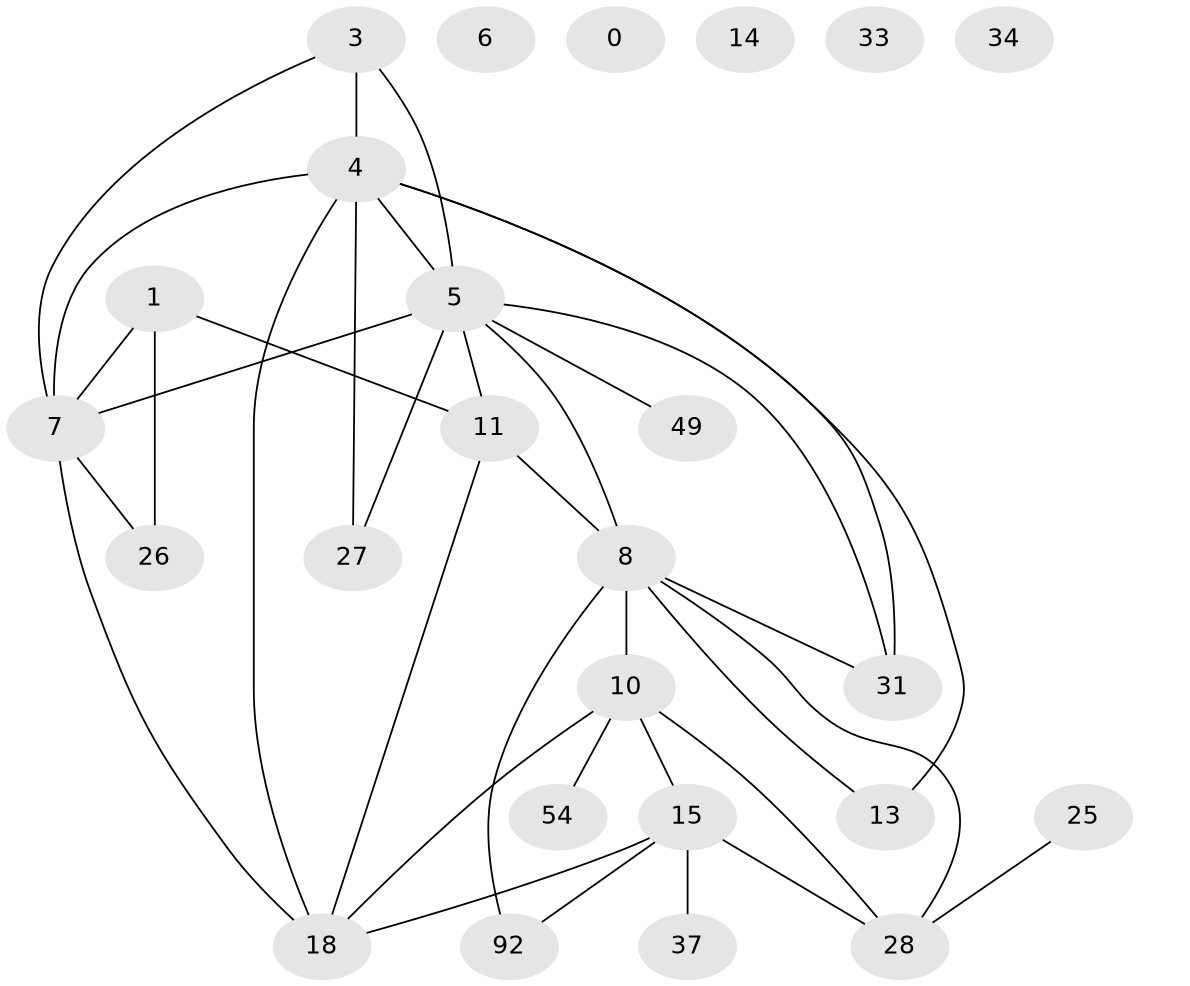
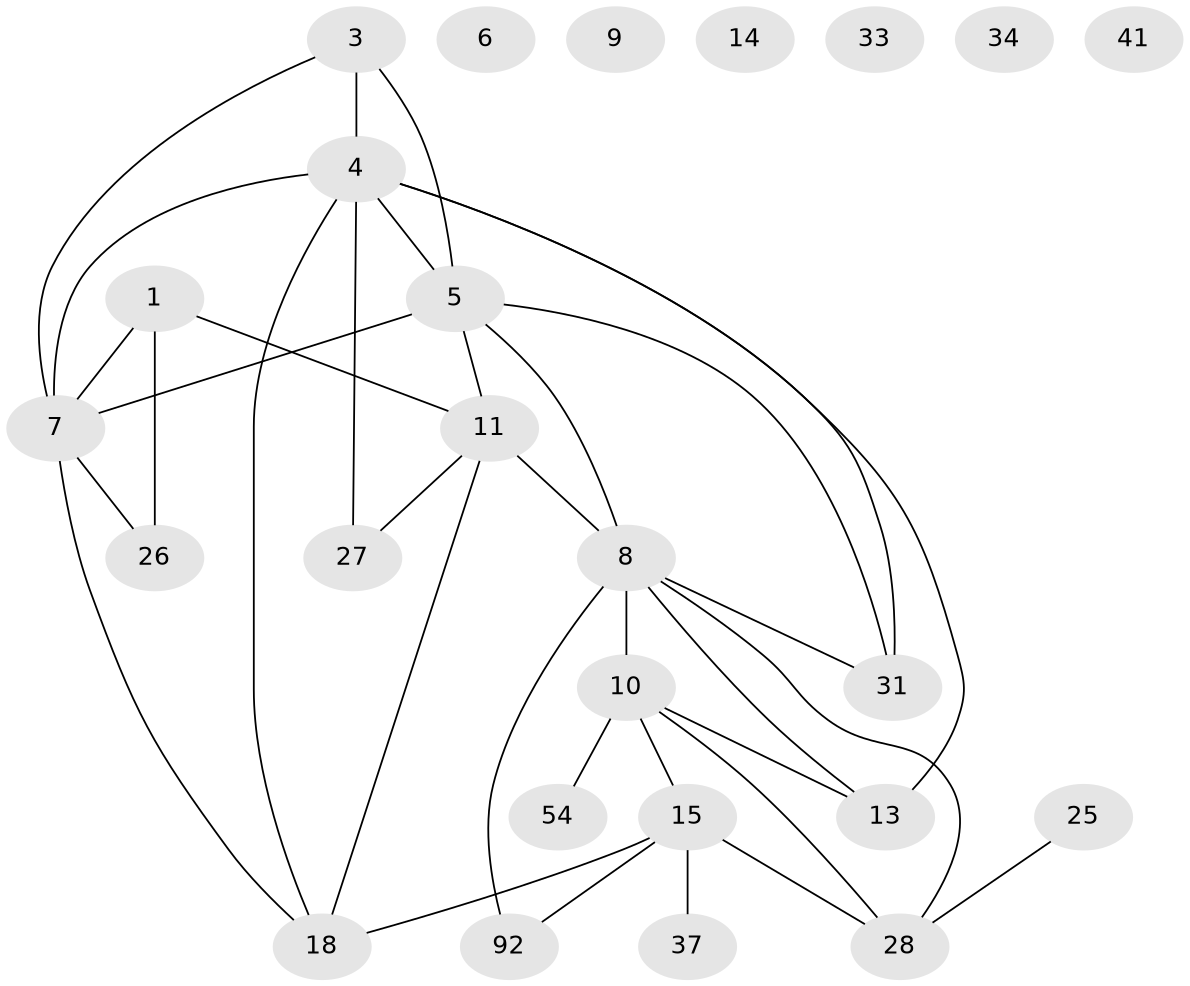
(616, 40) -> (616, 40)
none -> (1134, 40)
(404, 428) -> (421, 493)
(688, 428) -> none
(465, 809) -> (756, 752)
